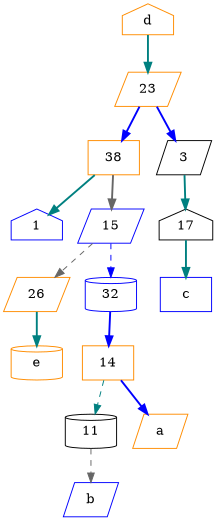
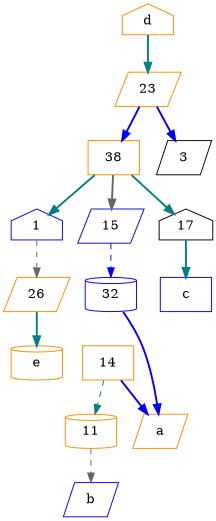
(185, 187) -> (149, 191)
(77, 257) -> (37, 254)
(110, 324) -> (146, 356)
(91, 431) -> (91, 431)
